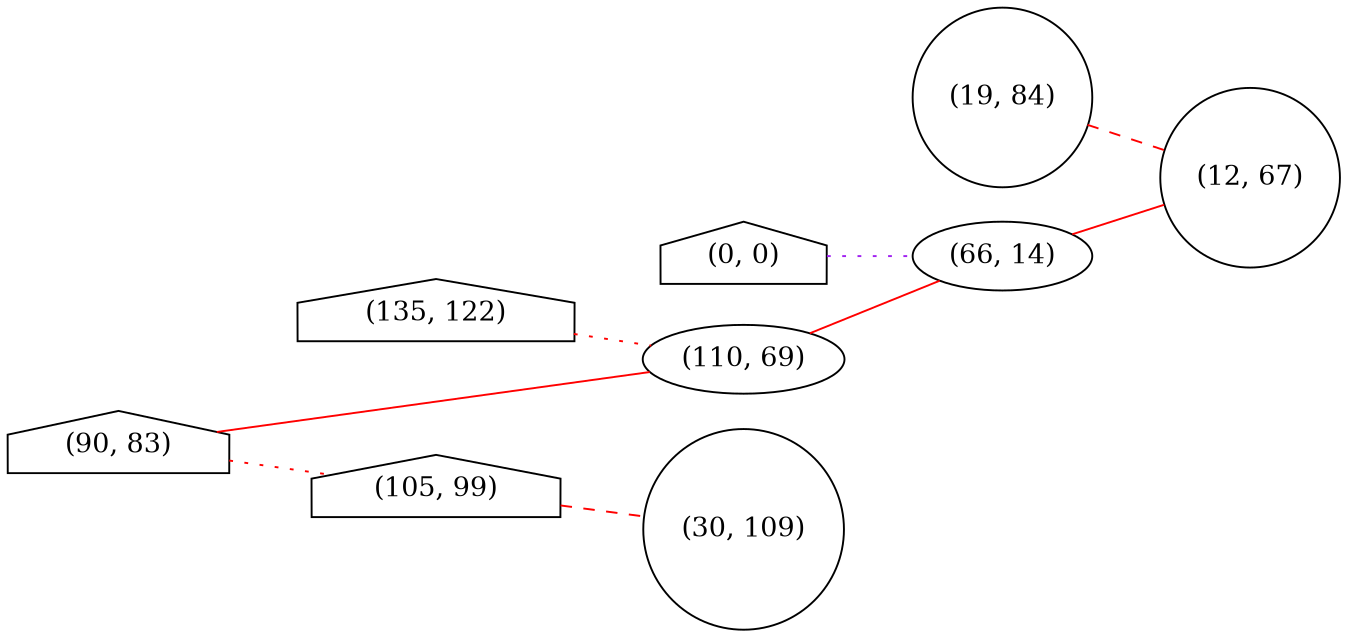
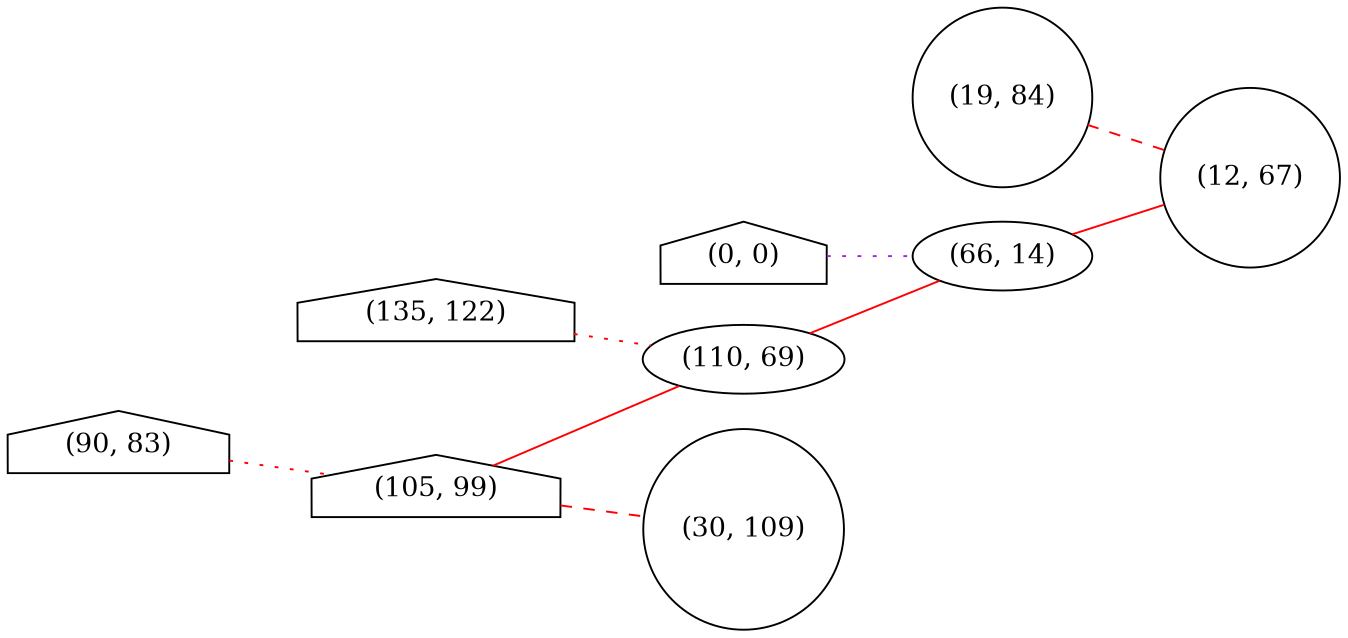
(433, 402) -> (586, 426)
